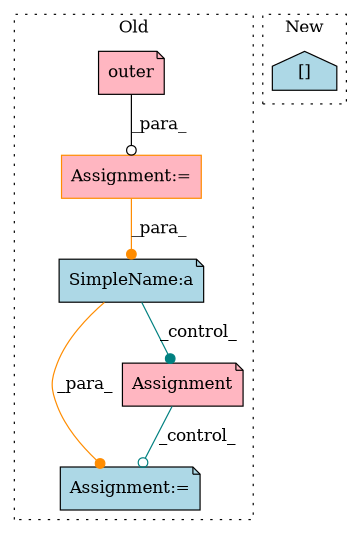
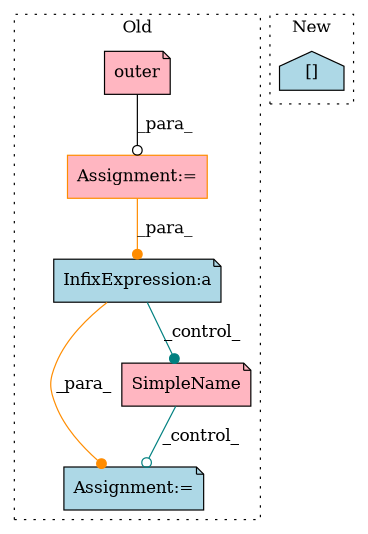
(131, 281) -> (137, 281)
(183, 385) -> (186, 385)
